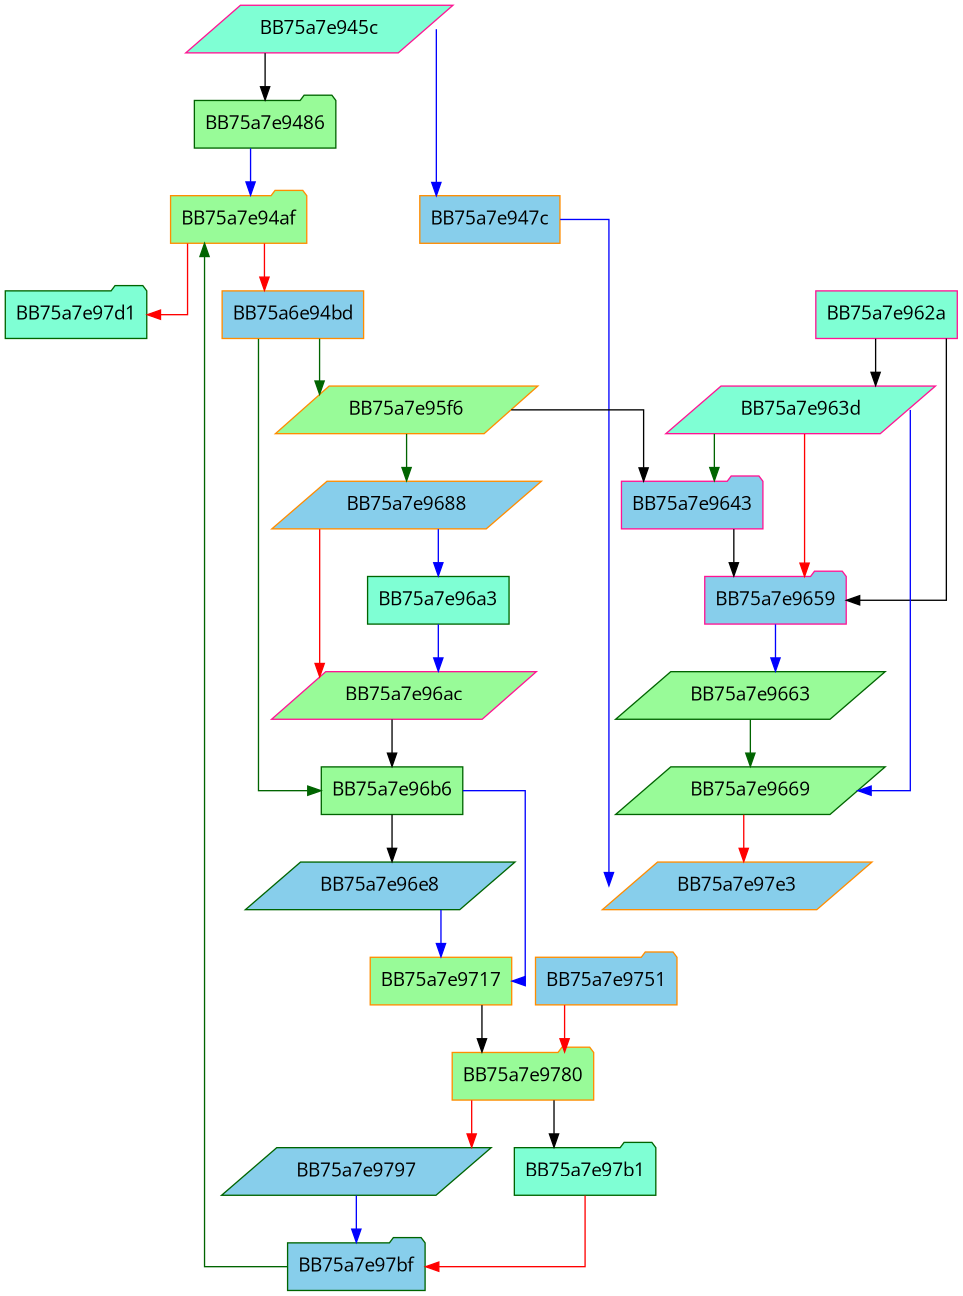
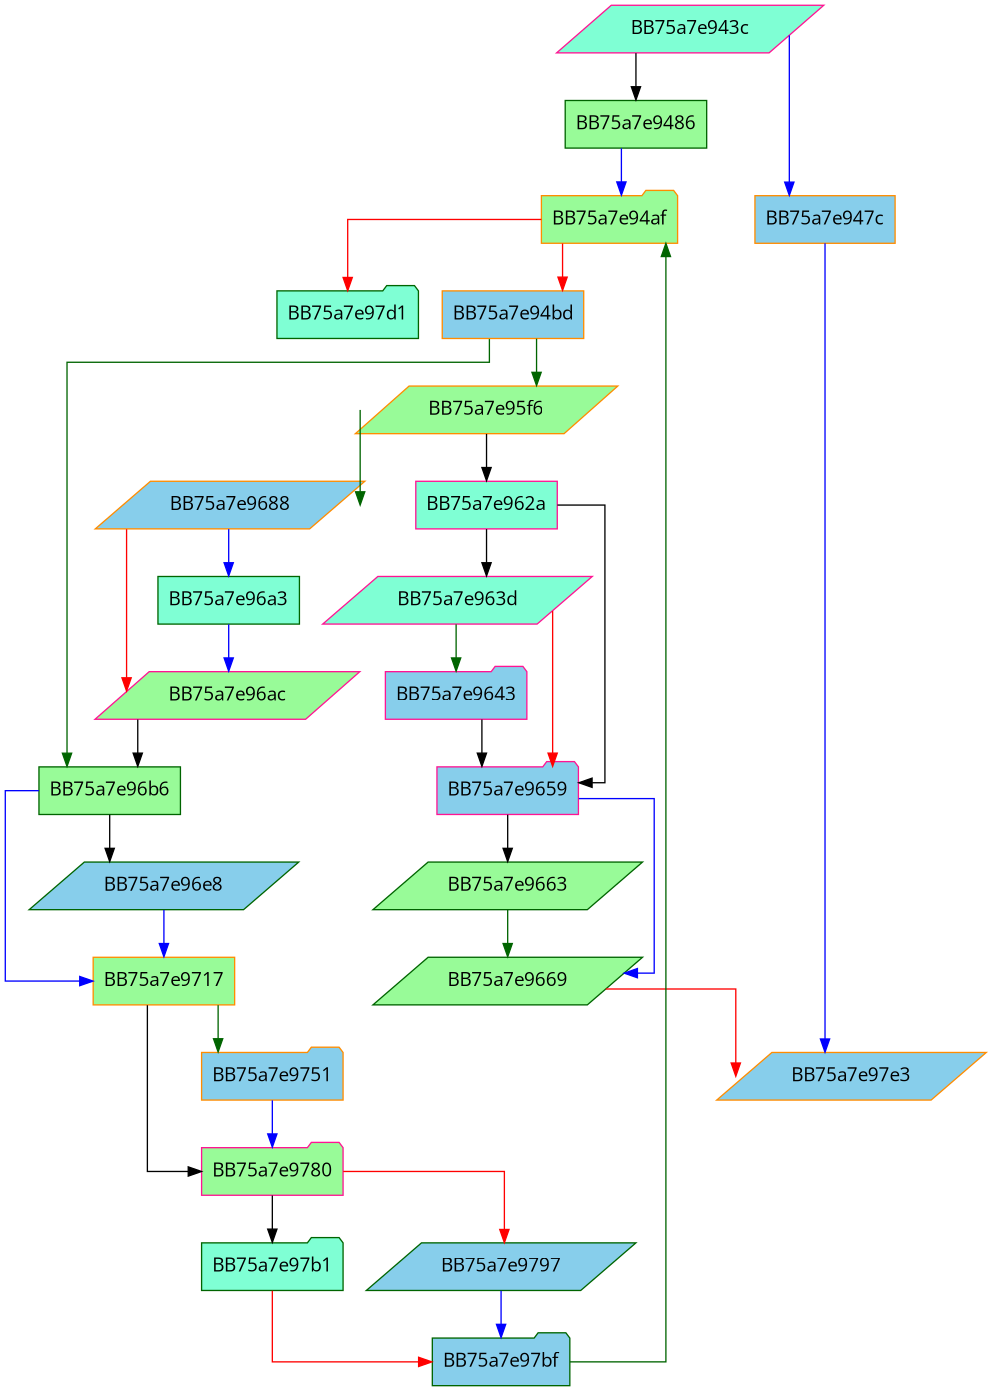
(319, 29) -> (690, 29)
(265, 124) -> (636, 124)
(293, 315) -> (513, 315)
(597, 410) -> (487, 451)
(910, 620) -> (654, 857)
(775, 641) -> (508, 832)
none -> (218, 1022)
(565, 1022) -> (272, 1117)
(523, 1076) -> (272, 1171)
